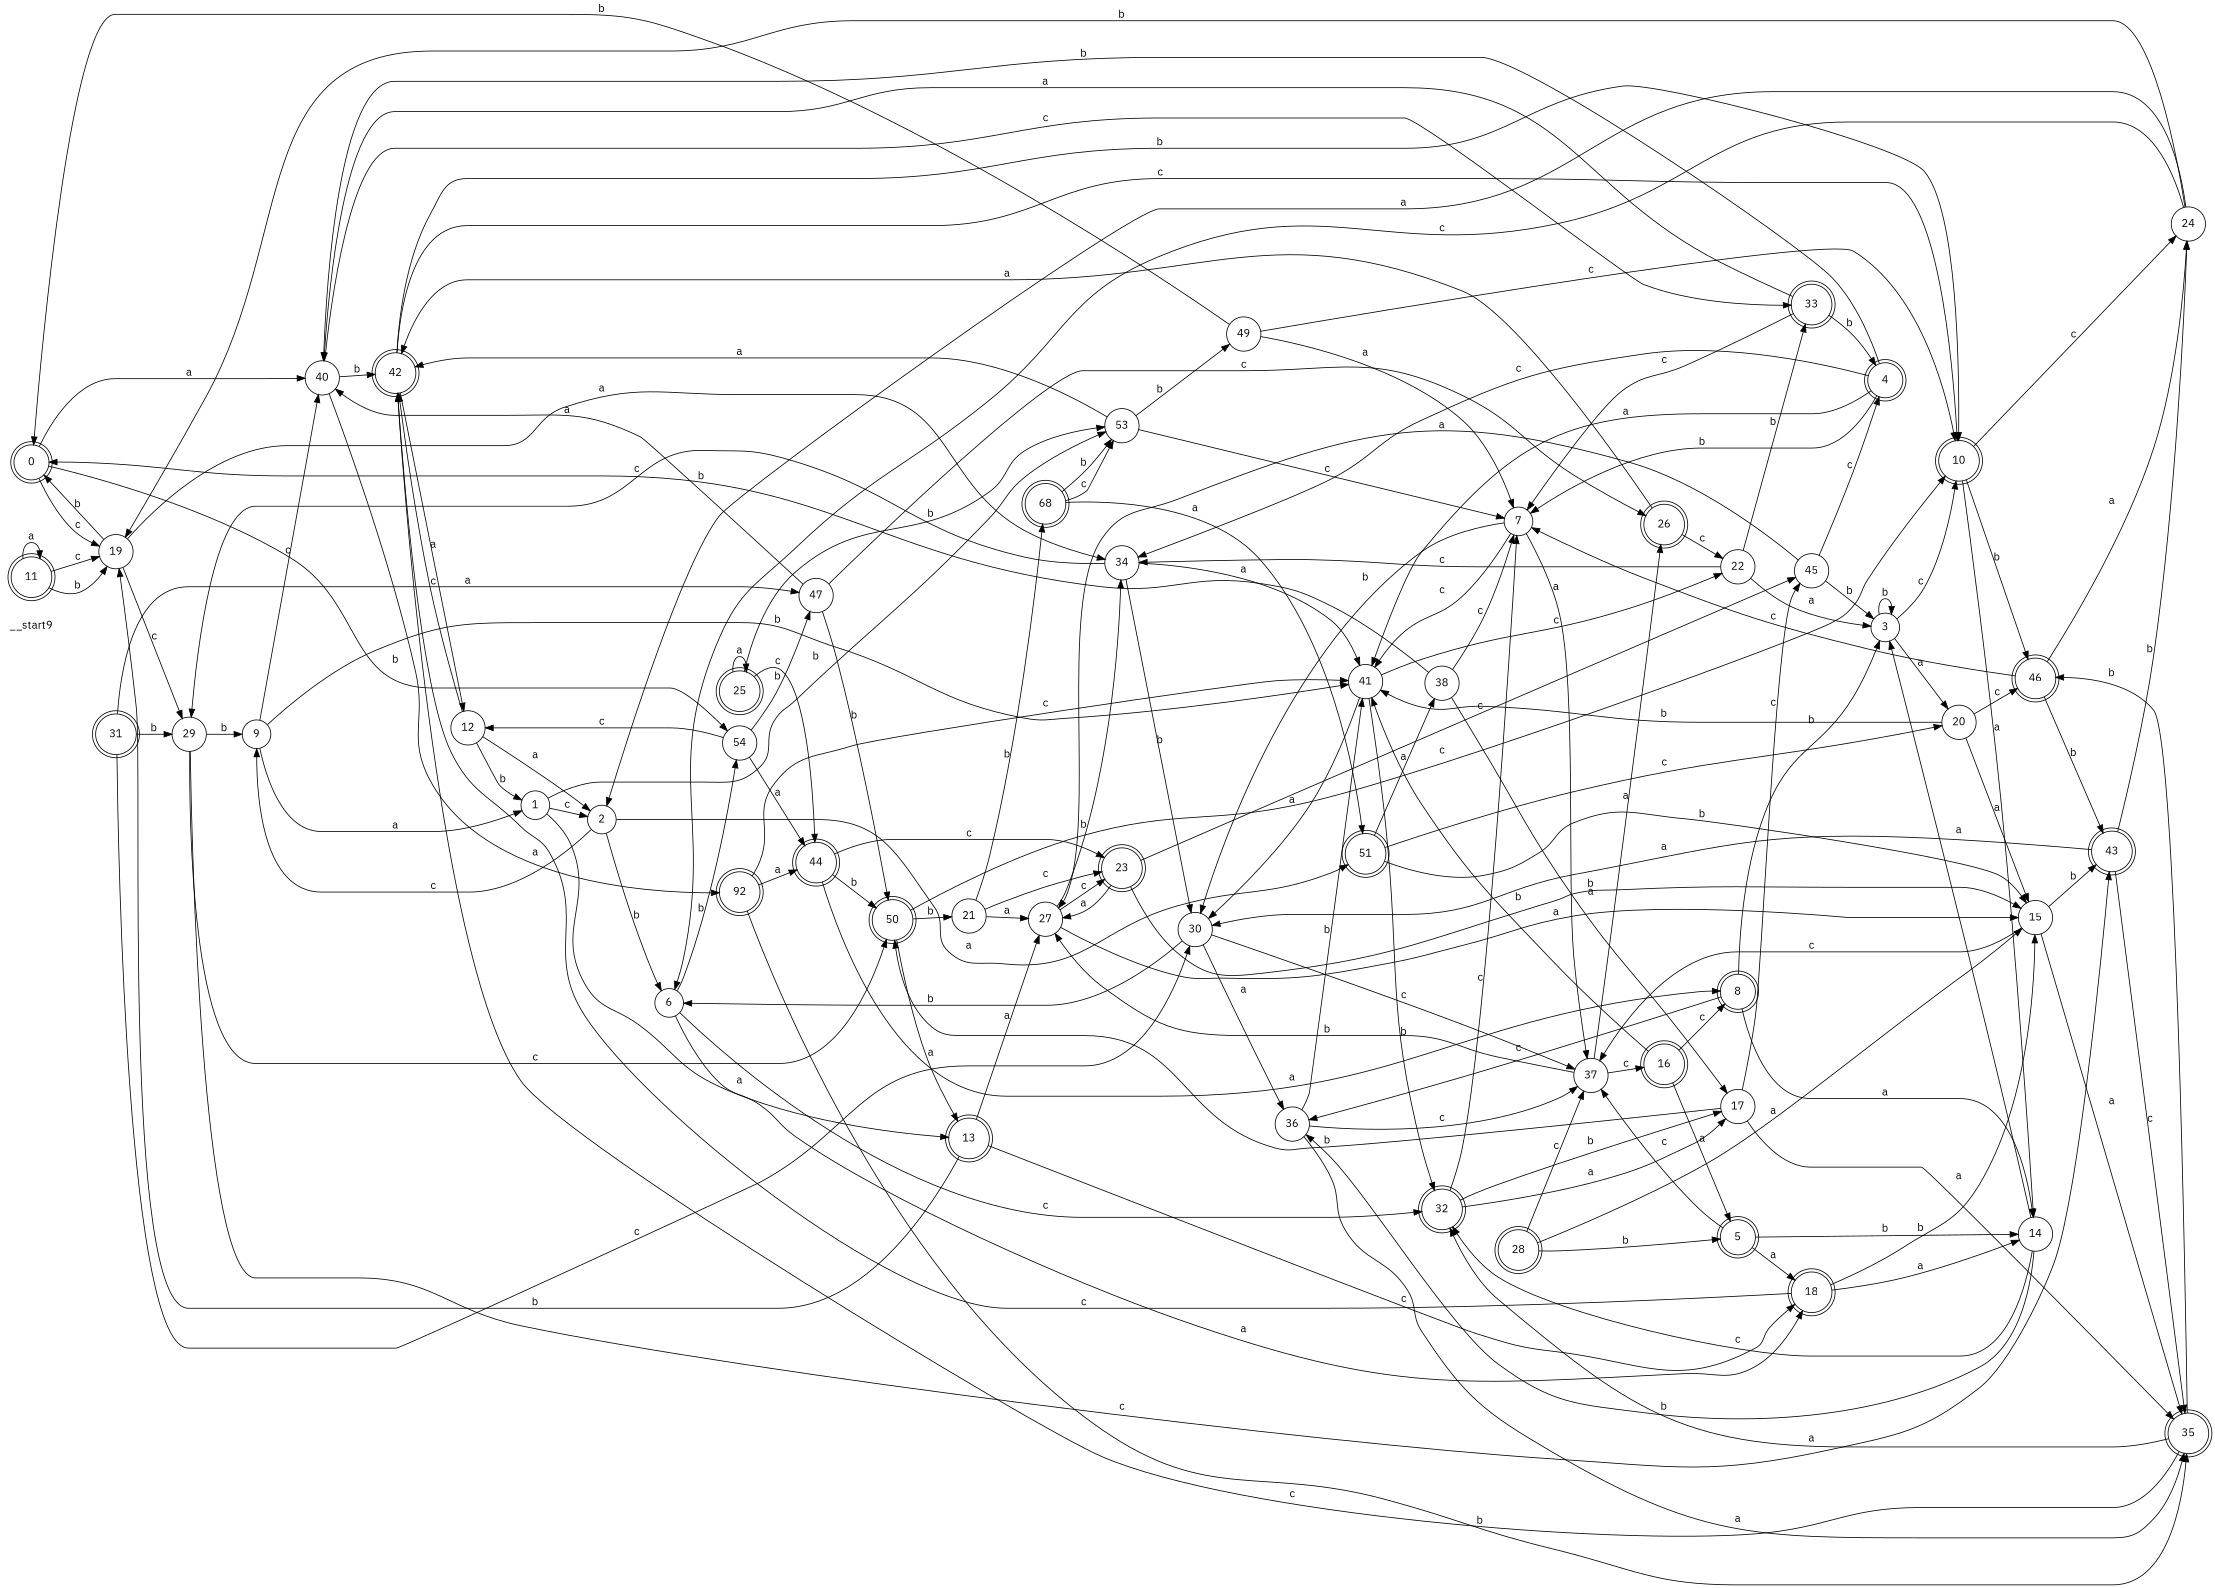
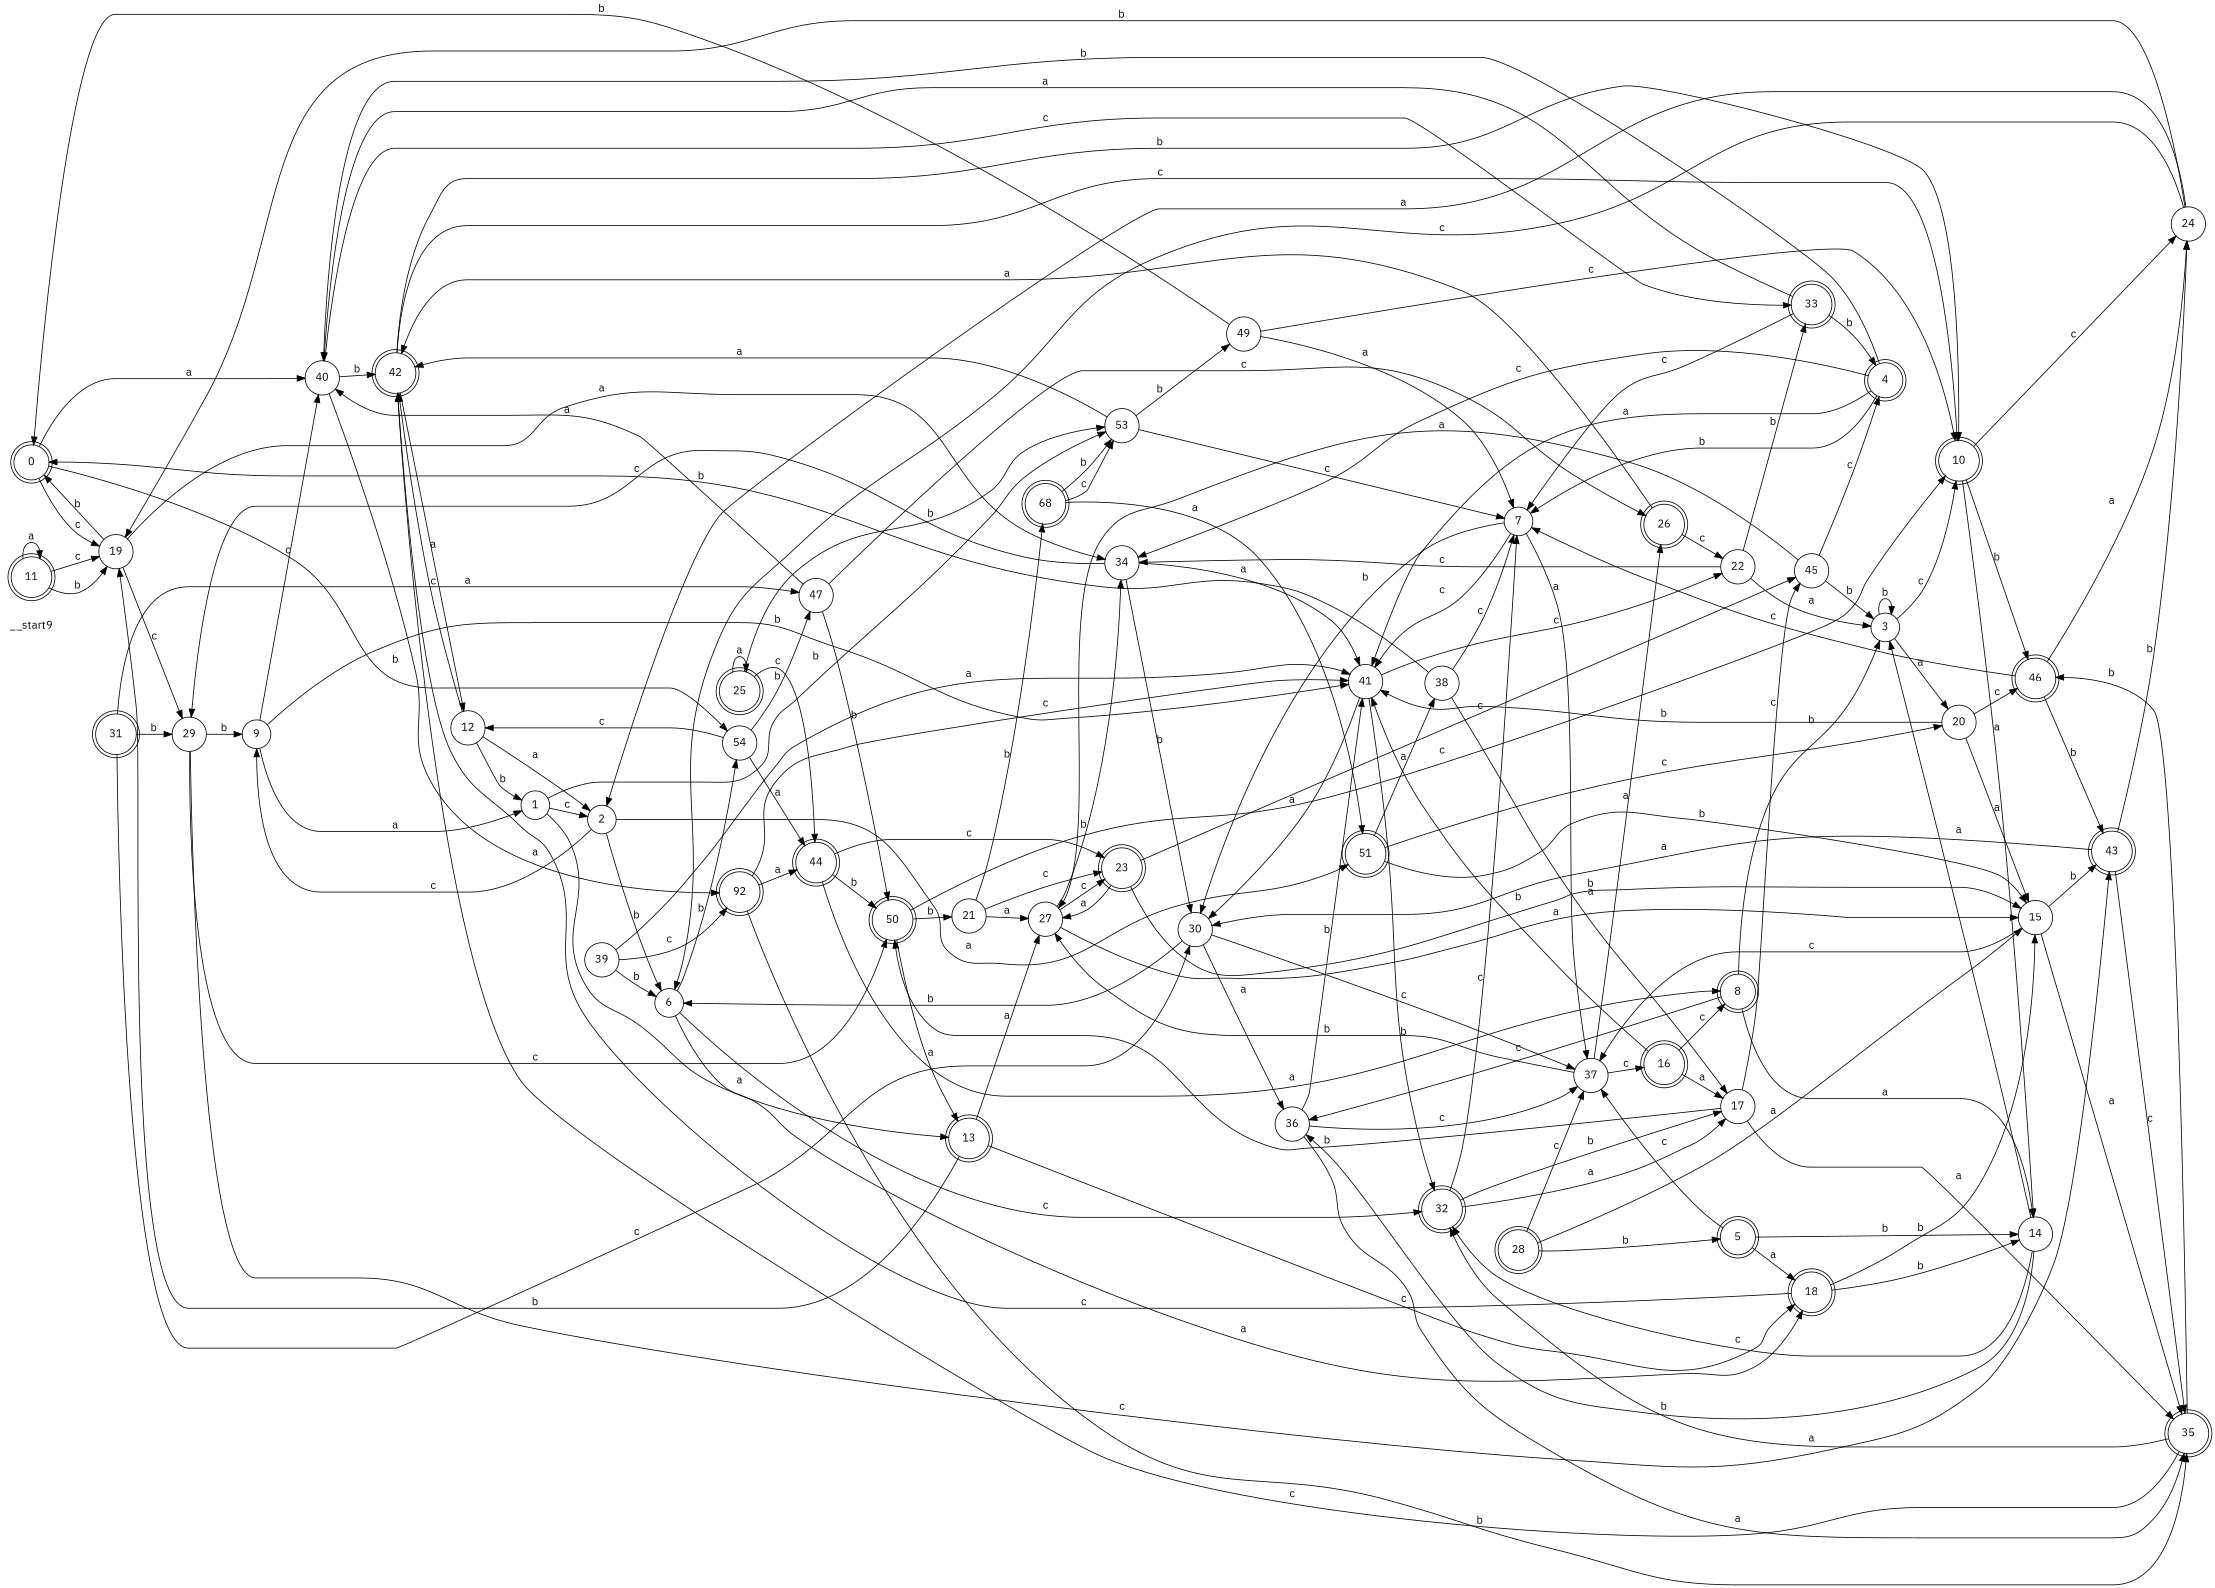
none -> (602, 960)
(1700, 1148) -> (1699, 1084)
(1921, 1266) -> (1921, 1266)
